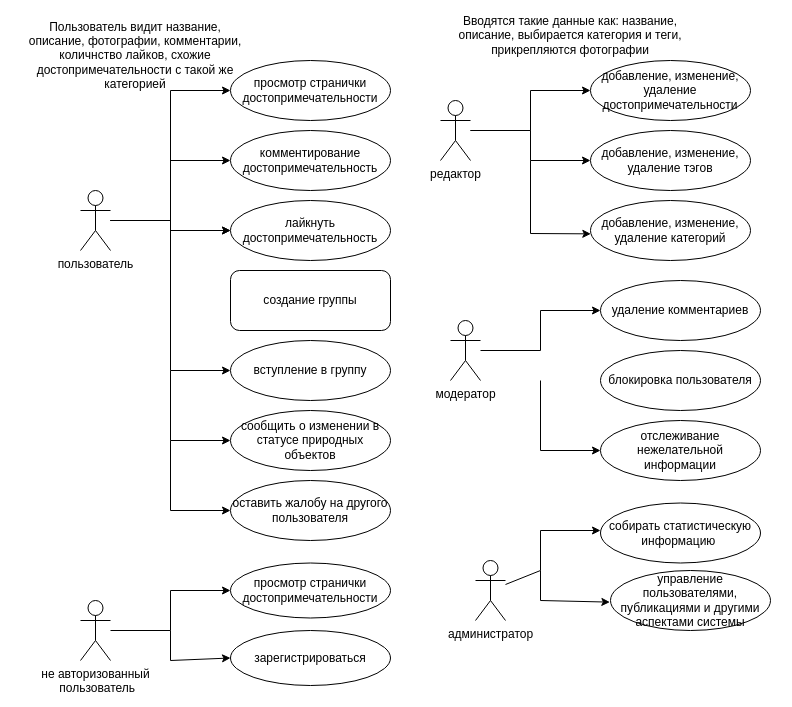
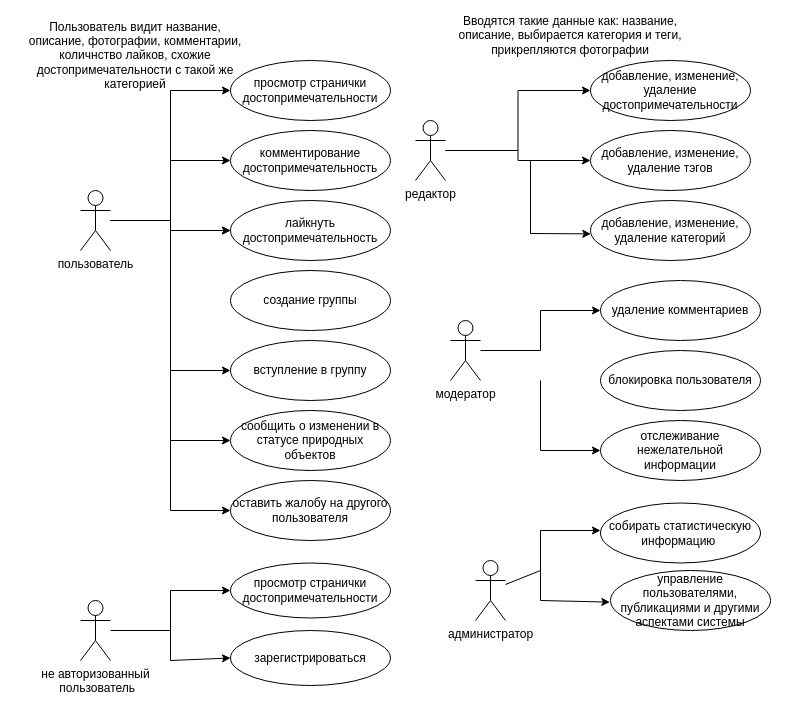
(456, 131) -> (431, 151)
(311, 301) -> (311, 301)
